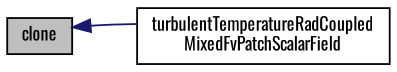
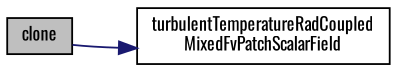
(114, 25) -> (96, 47)
